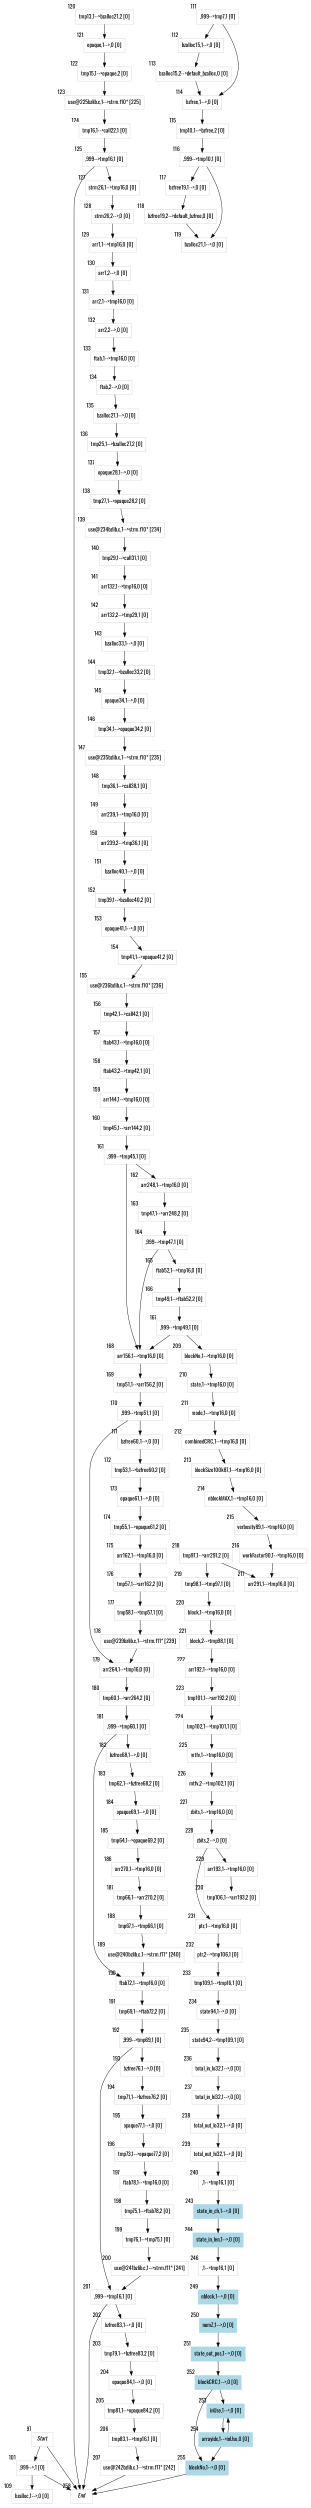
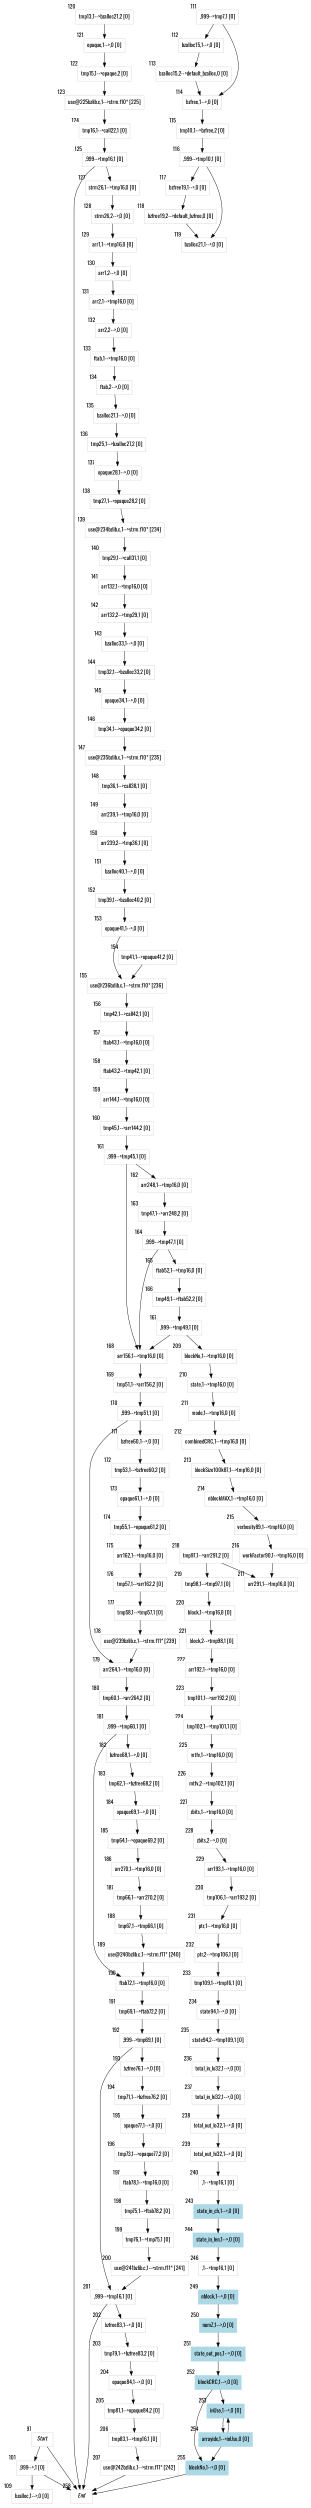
(135, 942) -> (113, 956)
(196, 1883) -> (226, 1910)
